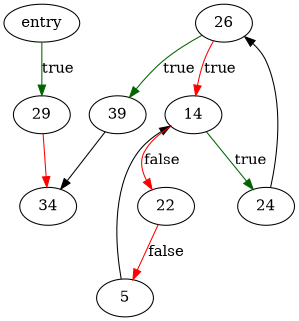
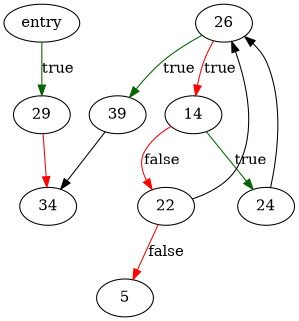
none -> (247, 138)
(120, 198) -> none
